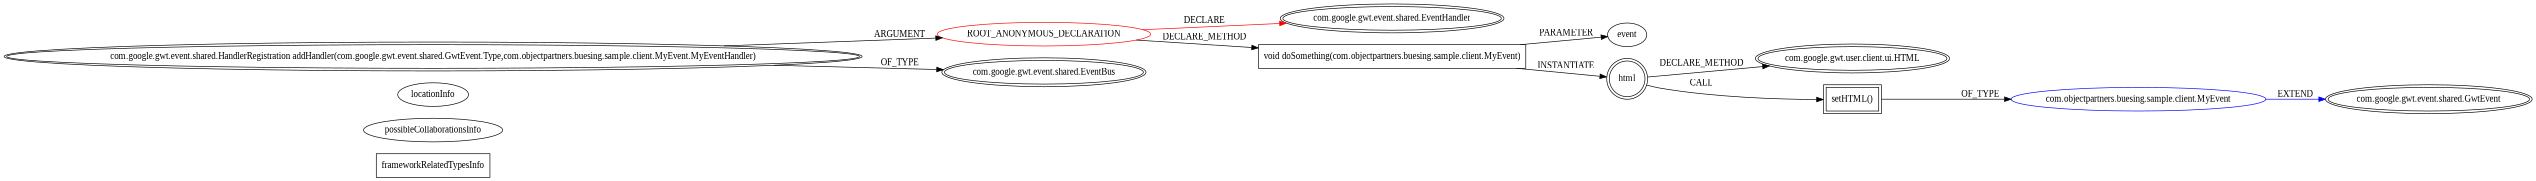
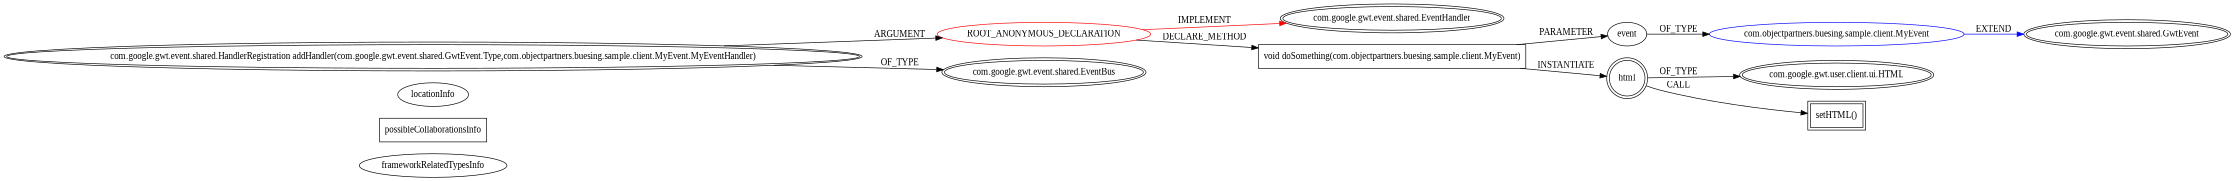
(1205, 21) -> (1205, 21)
(1702, 63) -> (1679, 72)
(1943, 99) -> (1675, 34)
(433, 130) -> (433, 130)
(433, 166) -> (433, 166)
